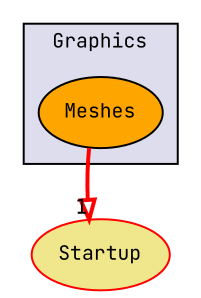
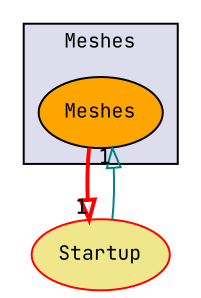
(101, 42) -> (101, 42)
none -> (114, 194)
